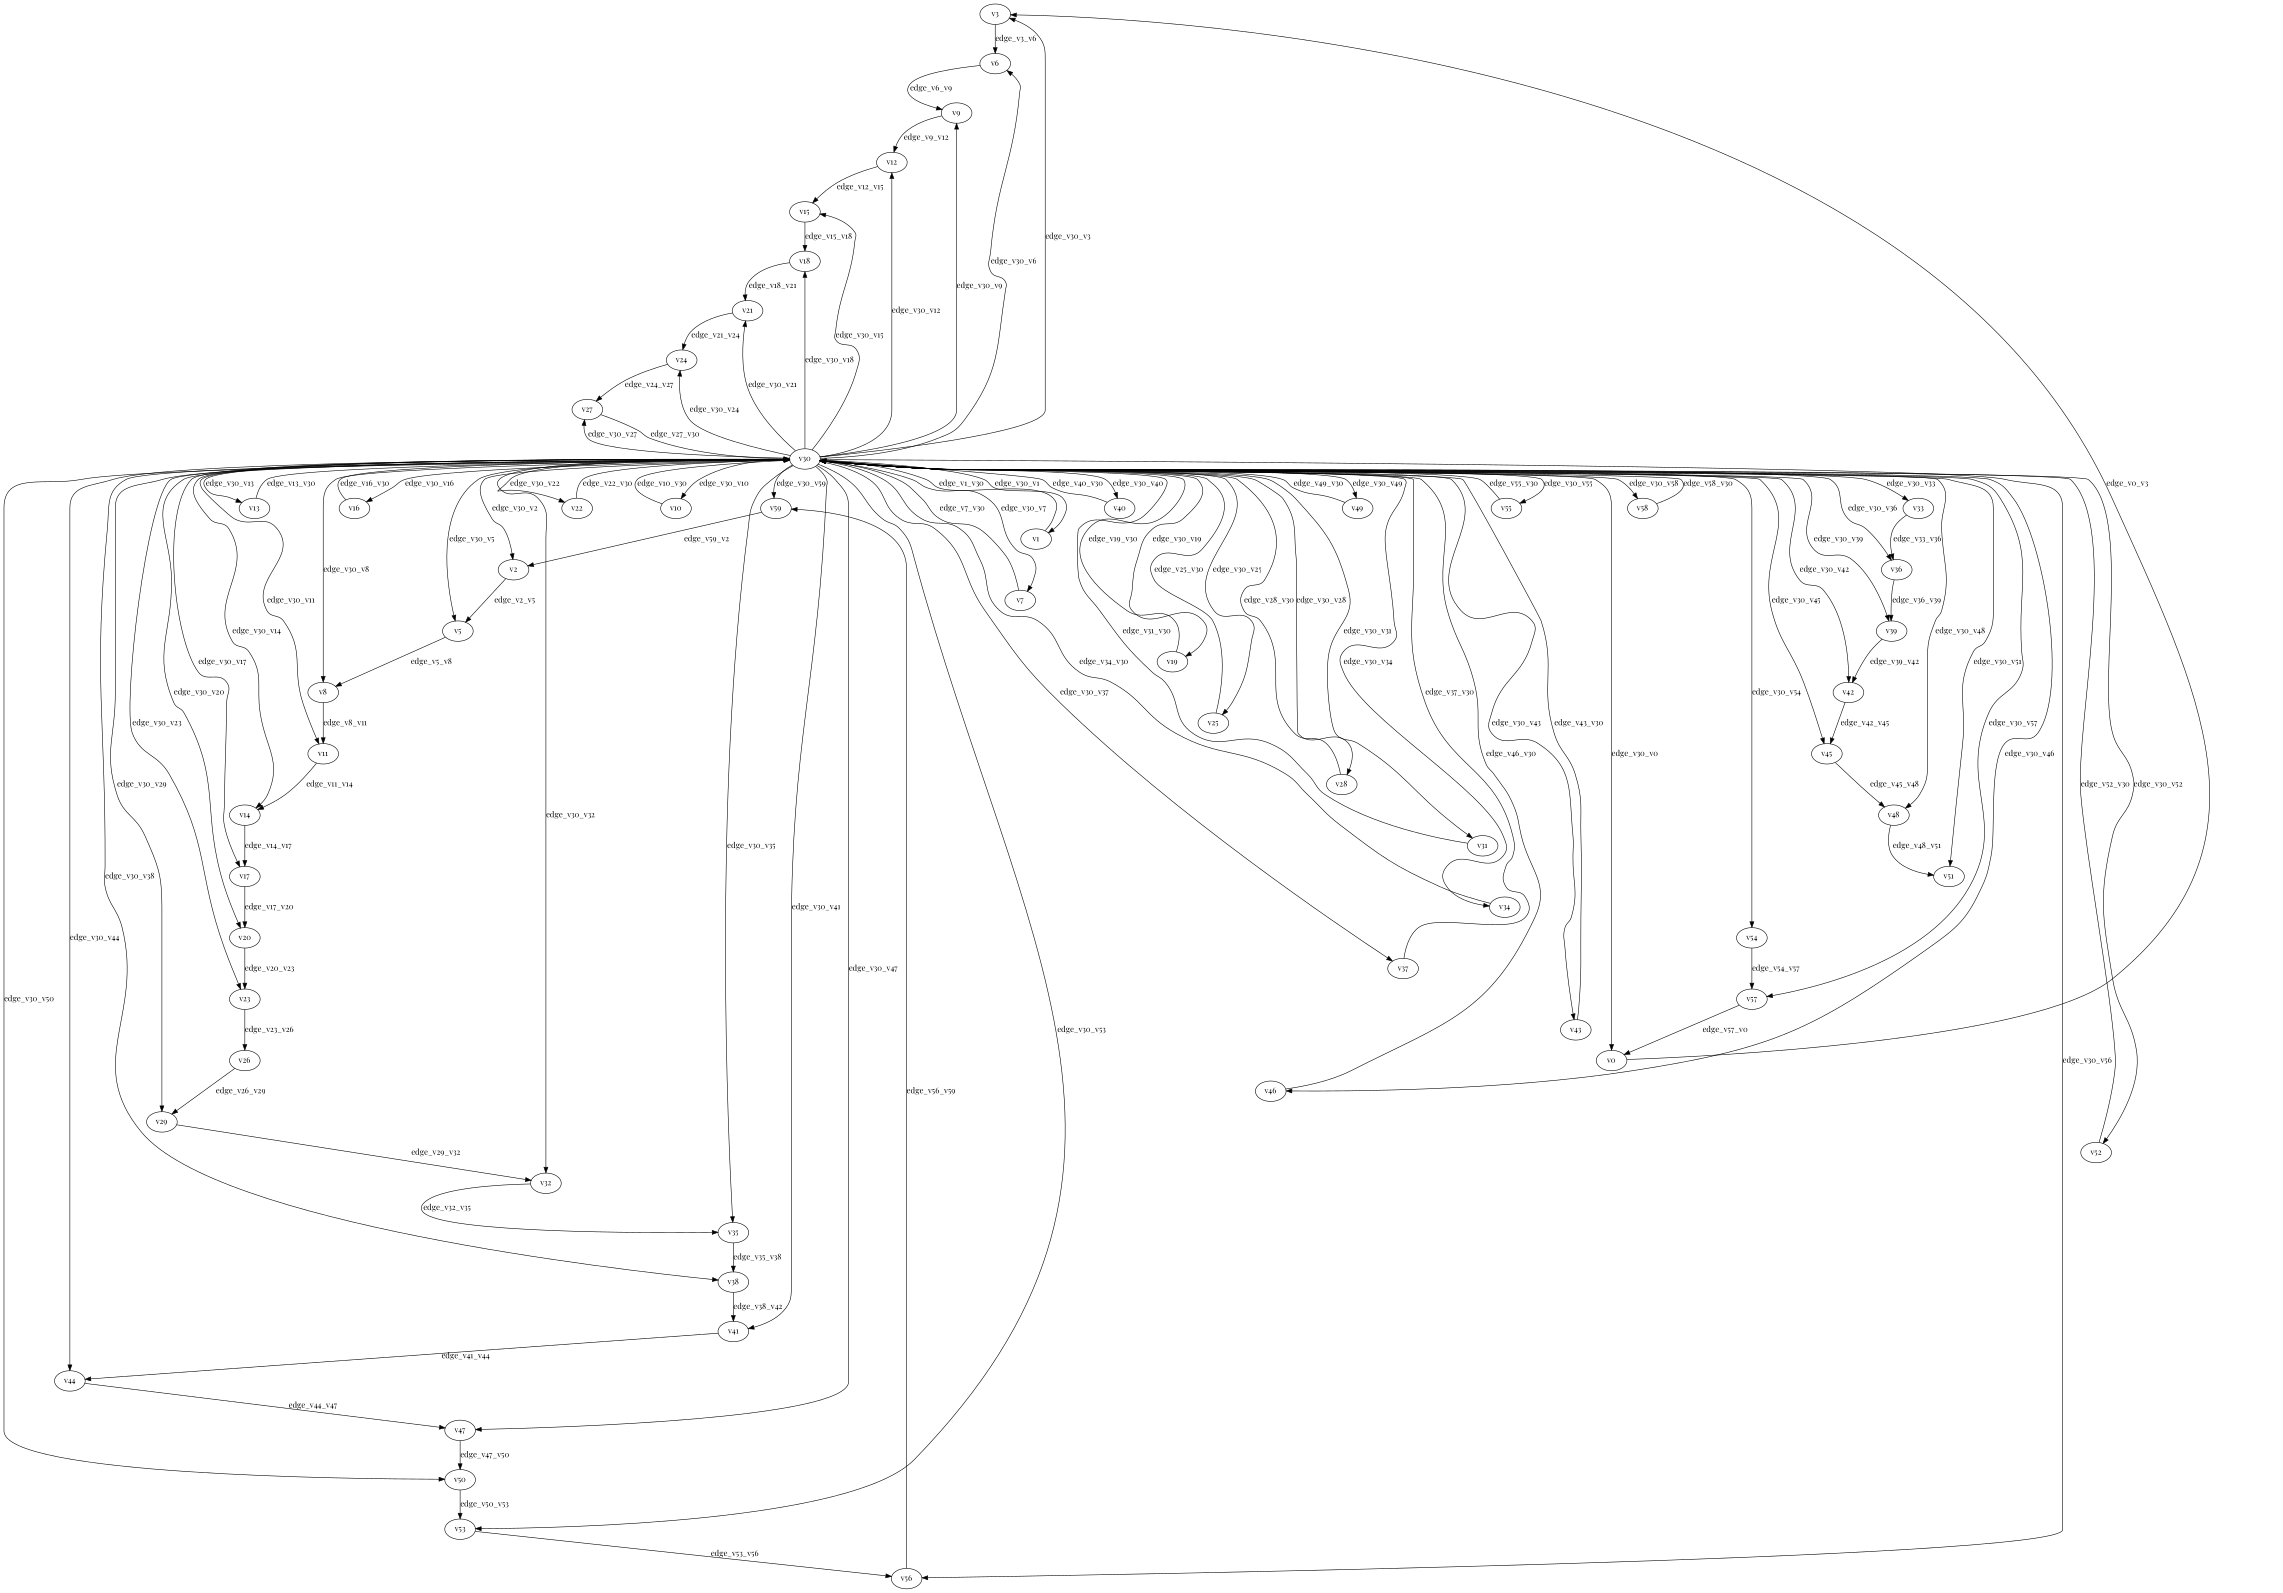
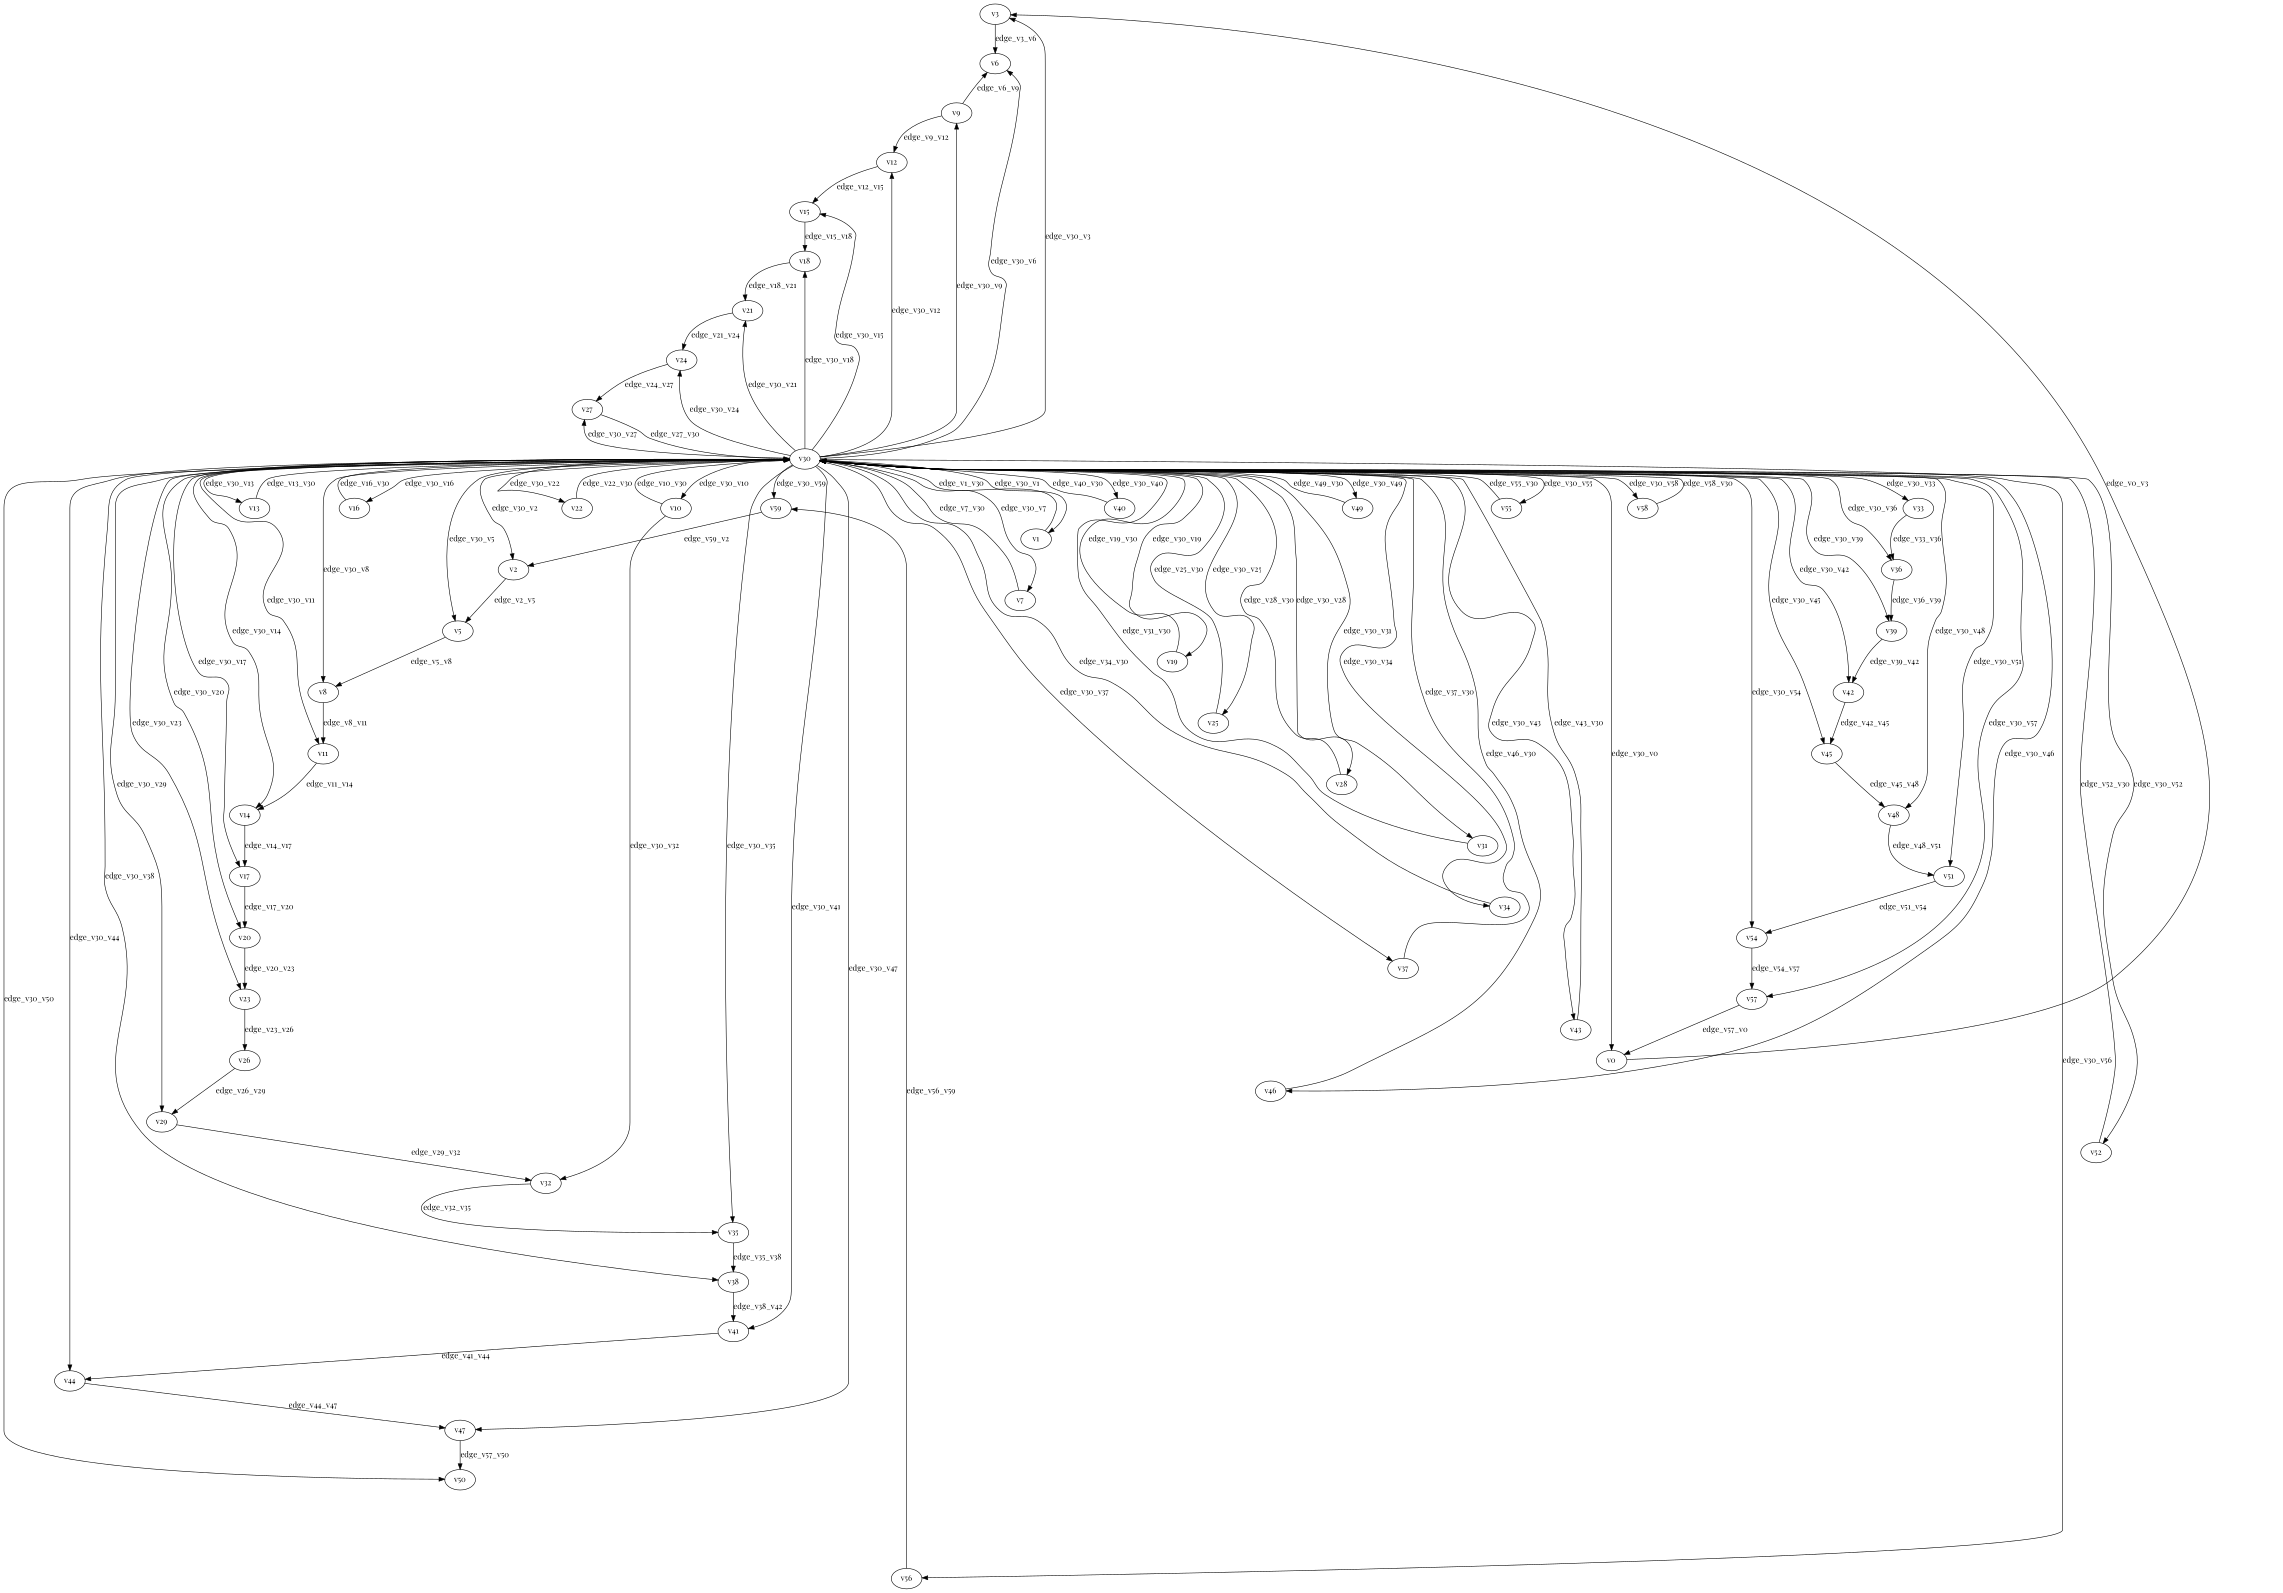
(923, 76) -> (973, 90)
(546, 660) -> (630, 858)
none -> (1853, 906)
(485, 1455) -> (485, 1455)
(460, 1529) -> none
